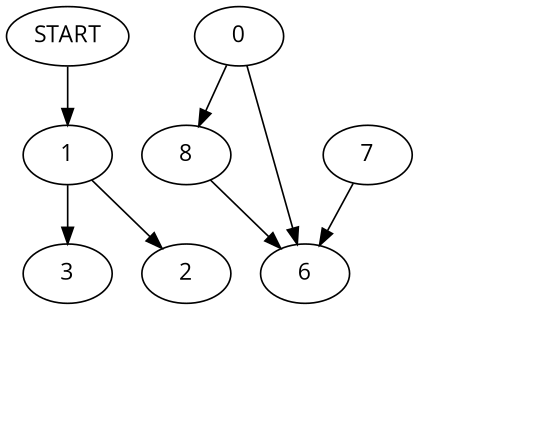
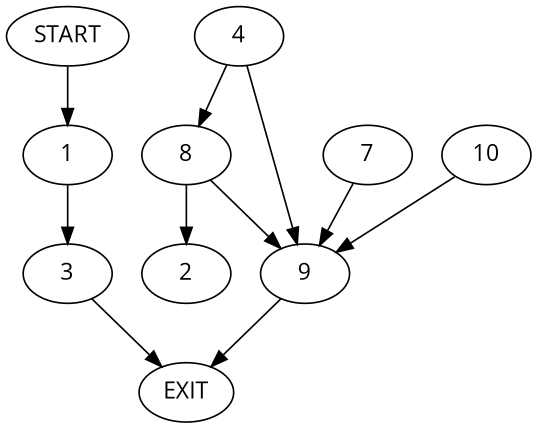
(239, 36) -> (239, 36)
none -> (486, 155)
(121, 208) -> (186, 206)
(305, 274) -> (305, 274)
none -> (186, 392)
